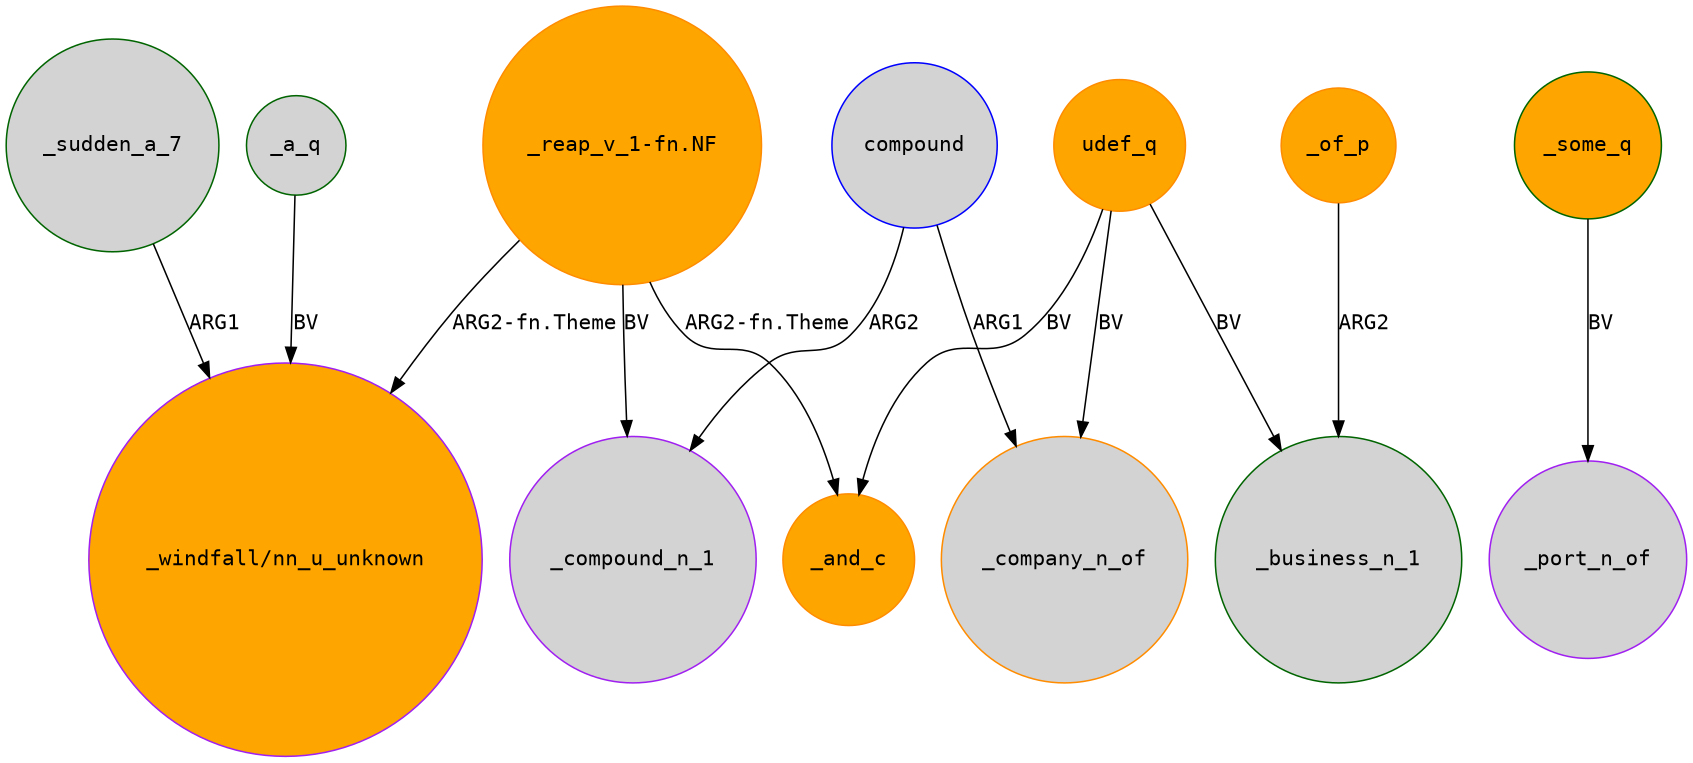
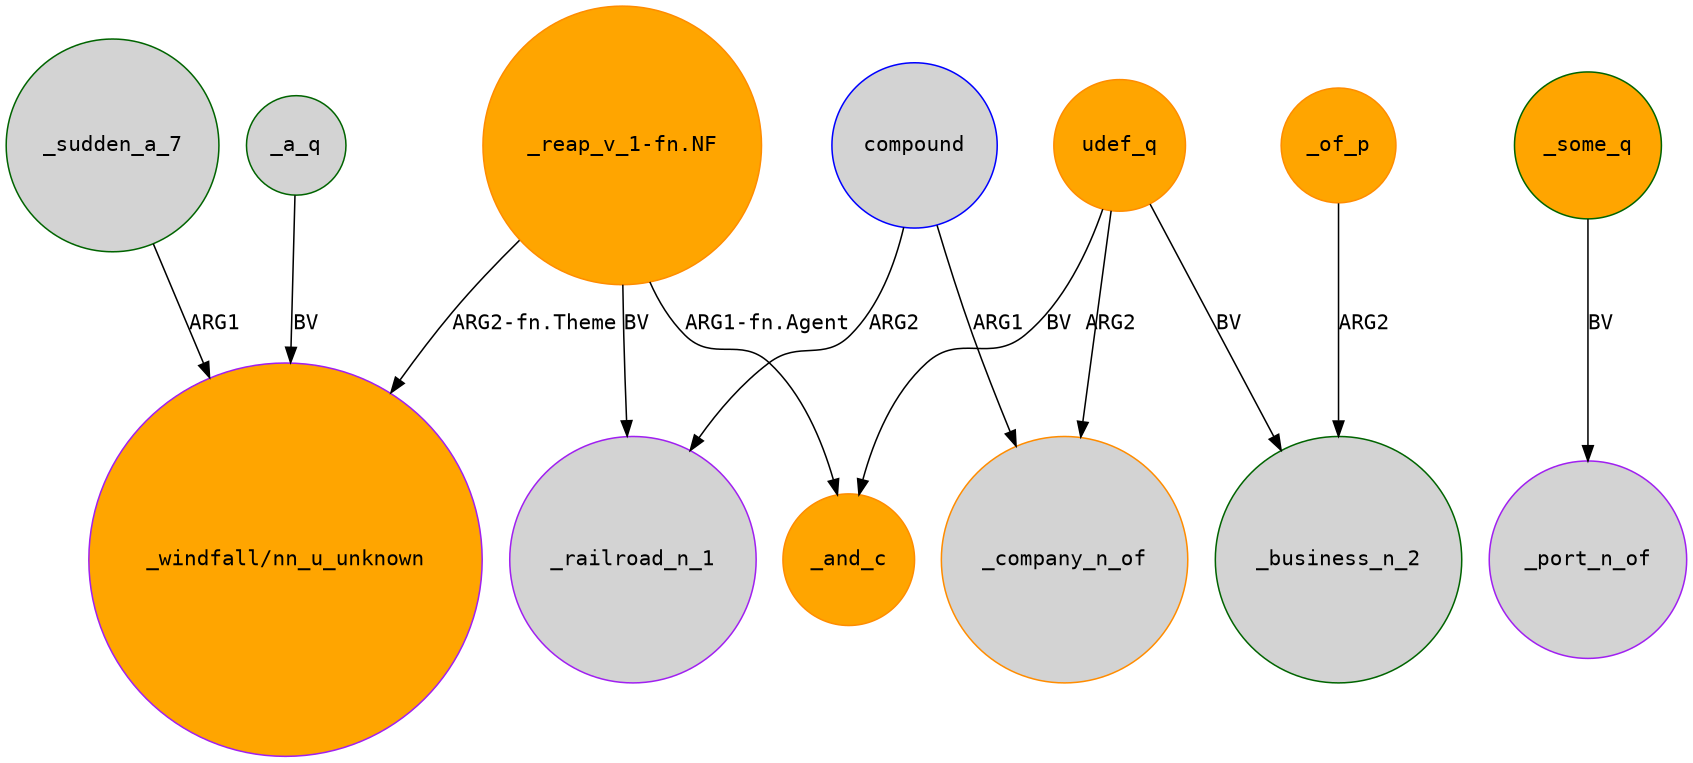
(768, 324) -> (768, 324)
(1111, 324) -> (1111, 324)
(633, 560) -> (633, 560)
(1339, 560) -> (1339, 560)
